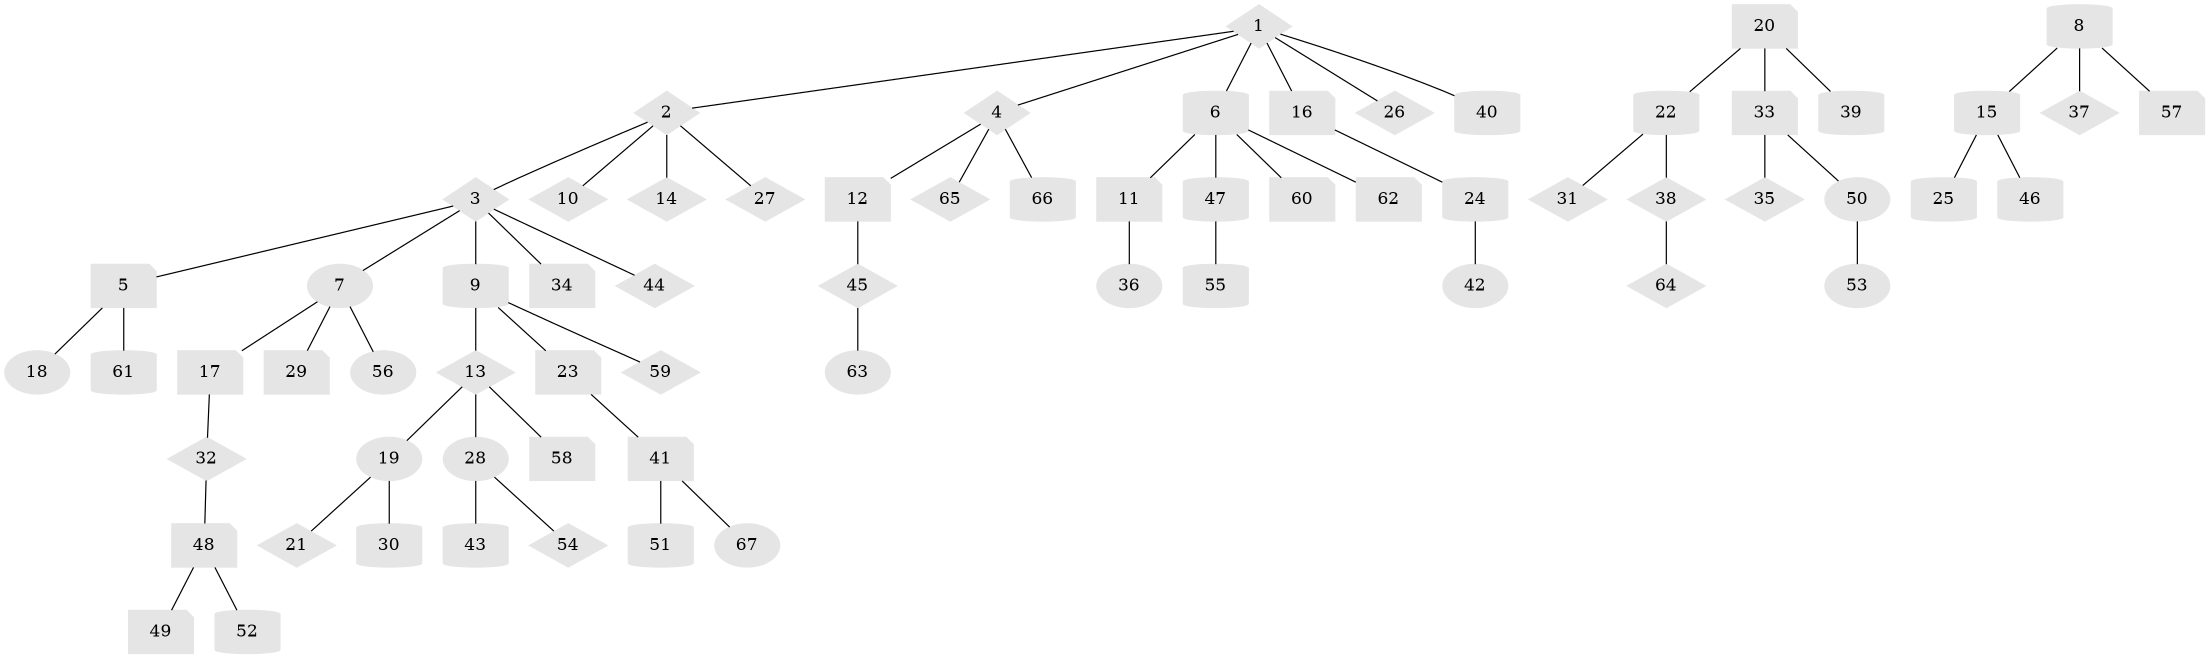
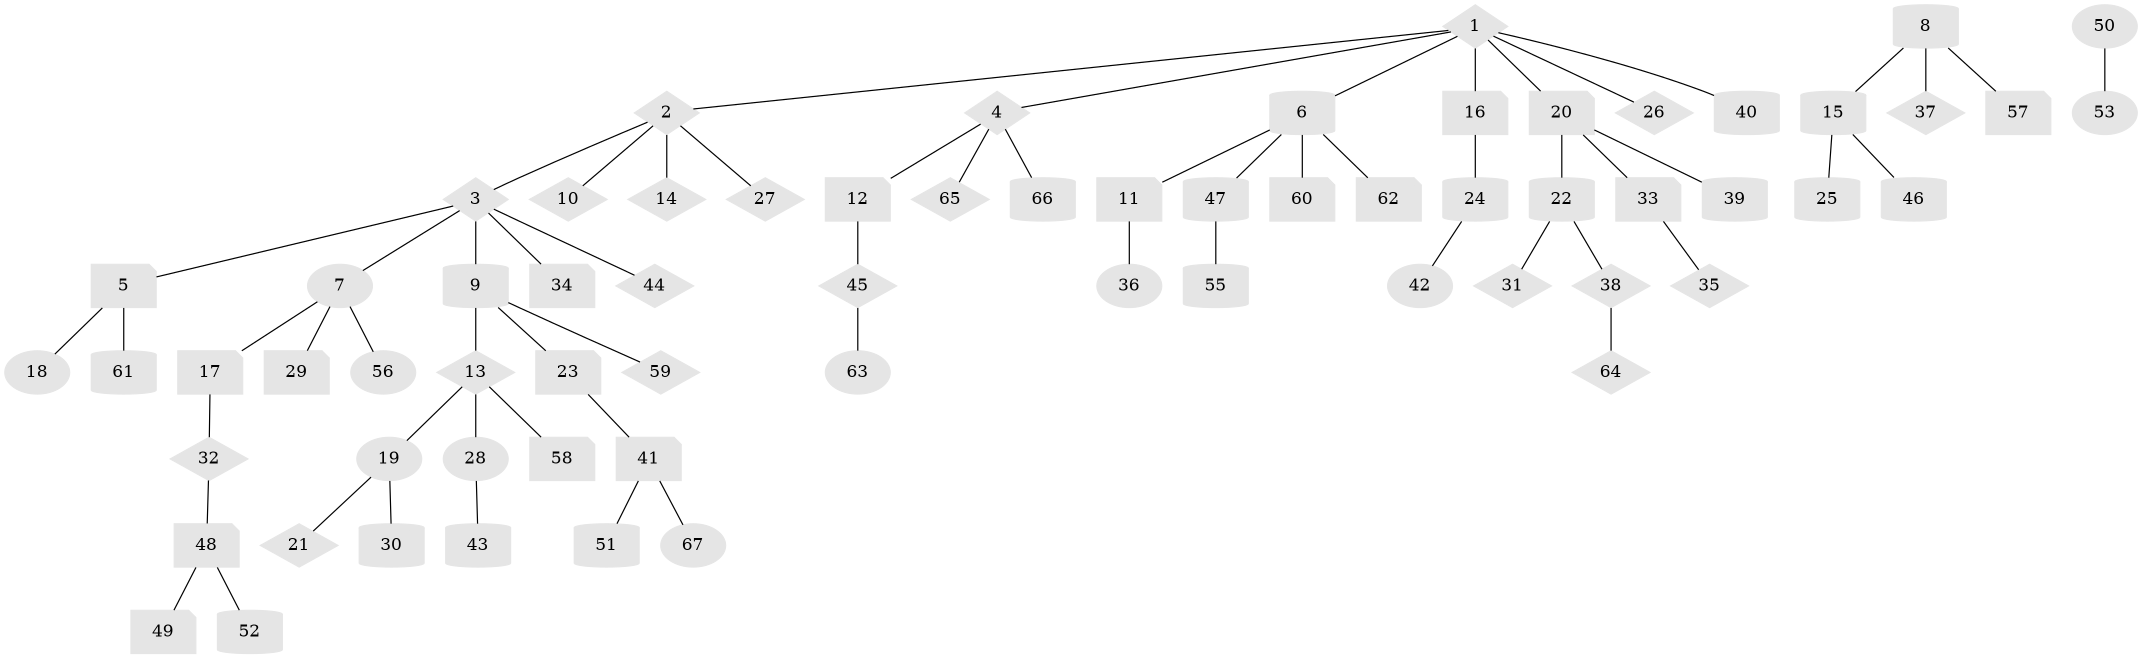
none -> (1514, 66)
(1813, 158) -> none
(568, 545) -> none
